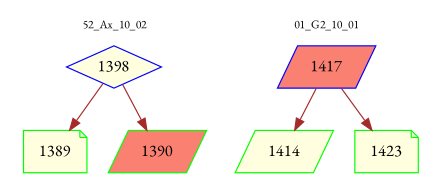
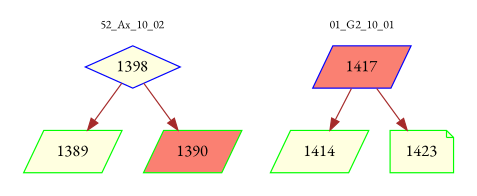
(55, 152) -> (73, 152)
